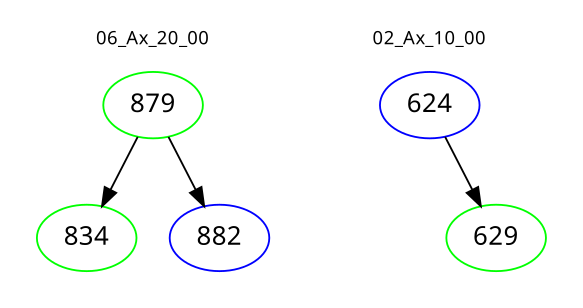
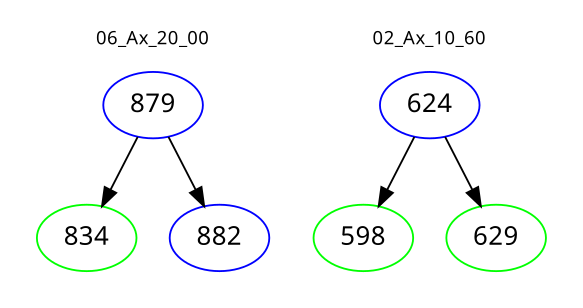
(430, 40) -> (430, 40)
(153, 105) -> (153, 105)
none -> (363, 238)
